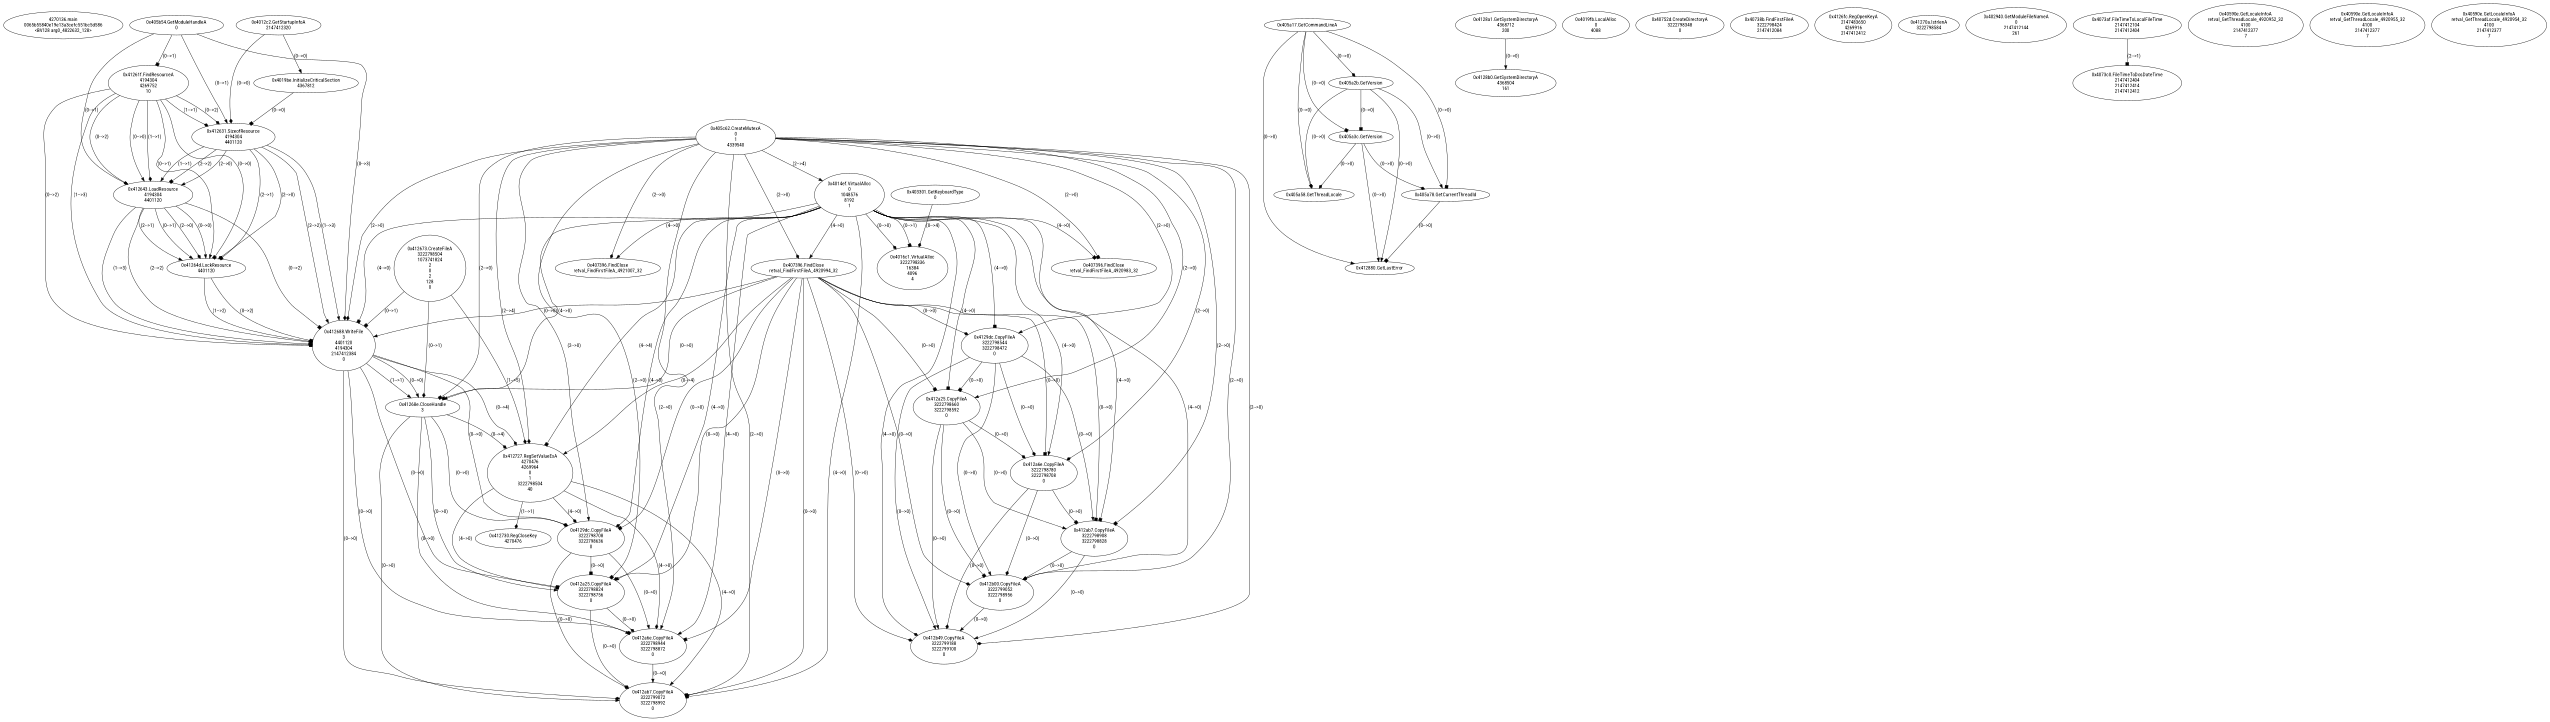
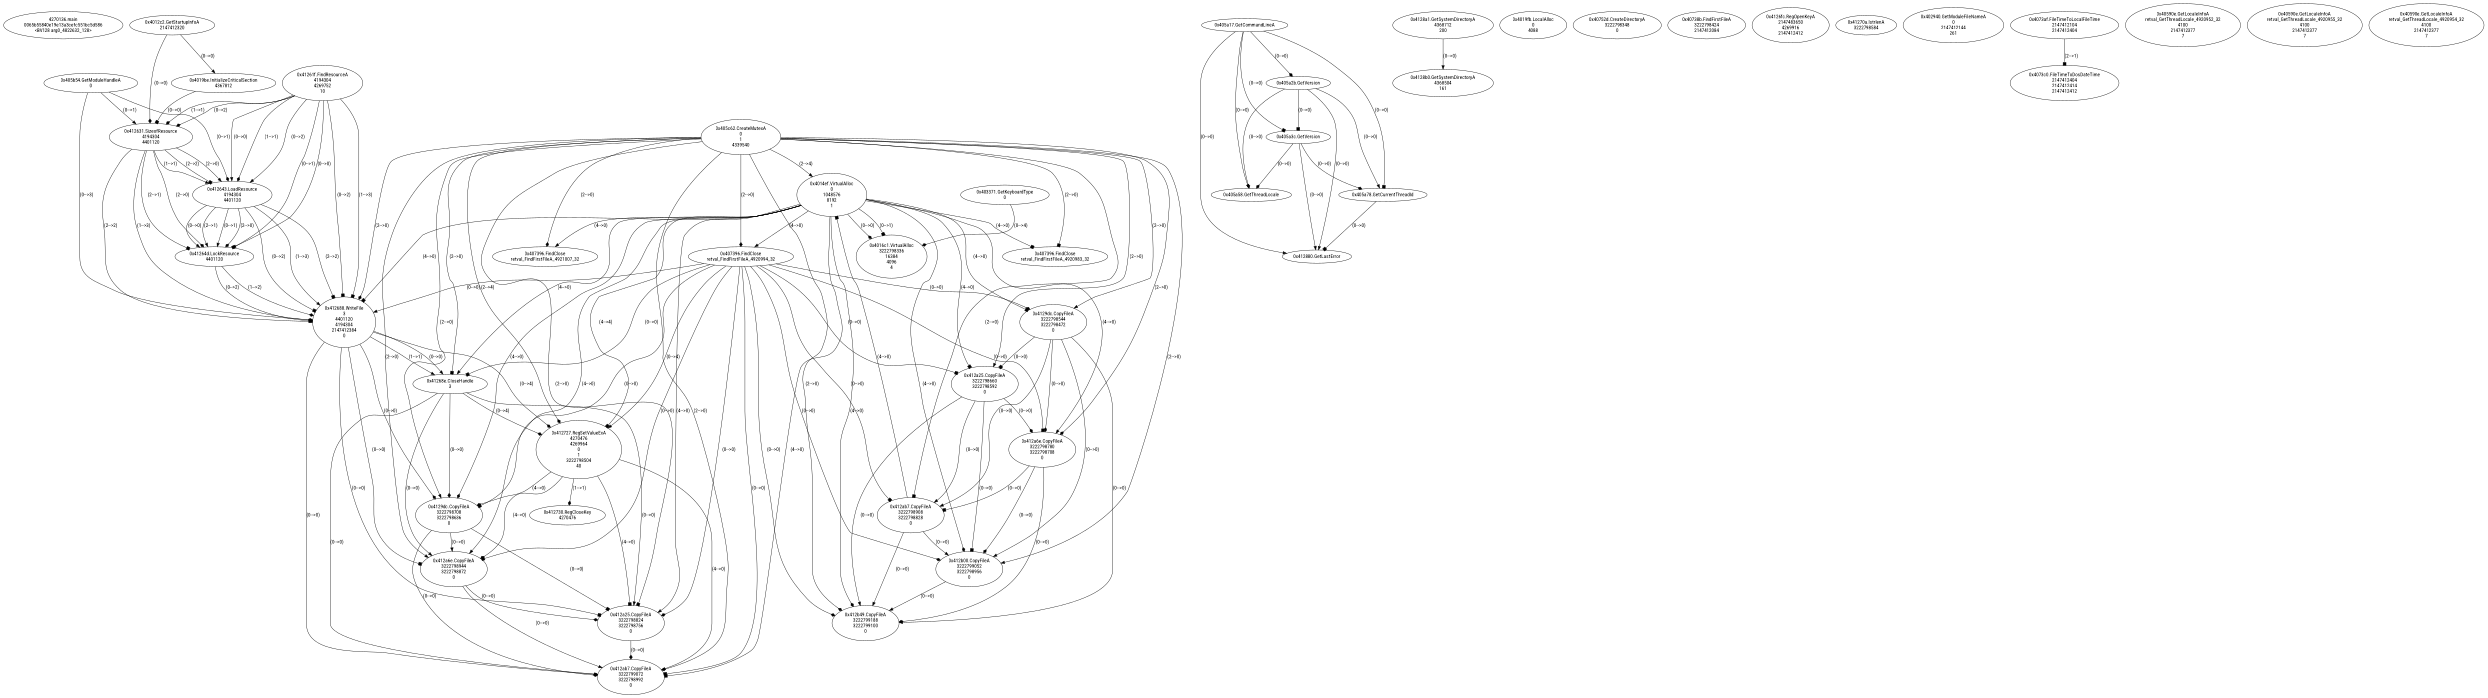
(165, 49) -> none
(935, 195) -> (1005, 195)
(430, 268) -> none
(1040, 283) -> (877, 357)
(618, 619) -> (527, 611)
